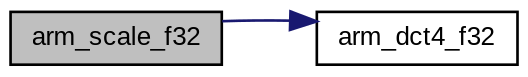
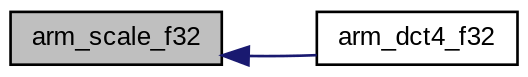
(256, 21) -> (283, 56)
